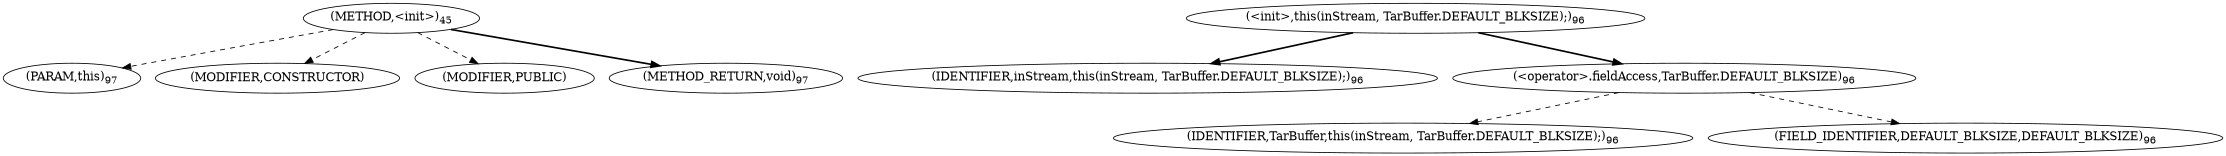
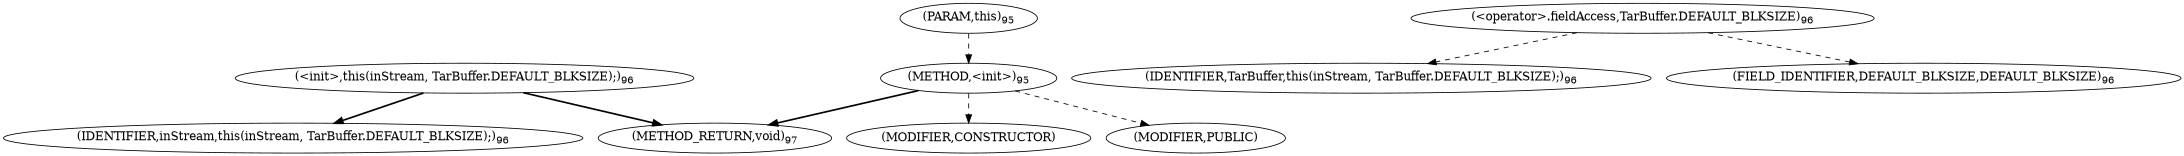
(446, 17) -> (1023, 77)
(1546, 47) -> (588, 108)
(232, 48) -> (969, 44)
(112, 77) -> (1008, 17)
